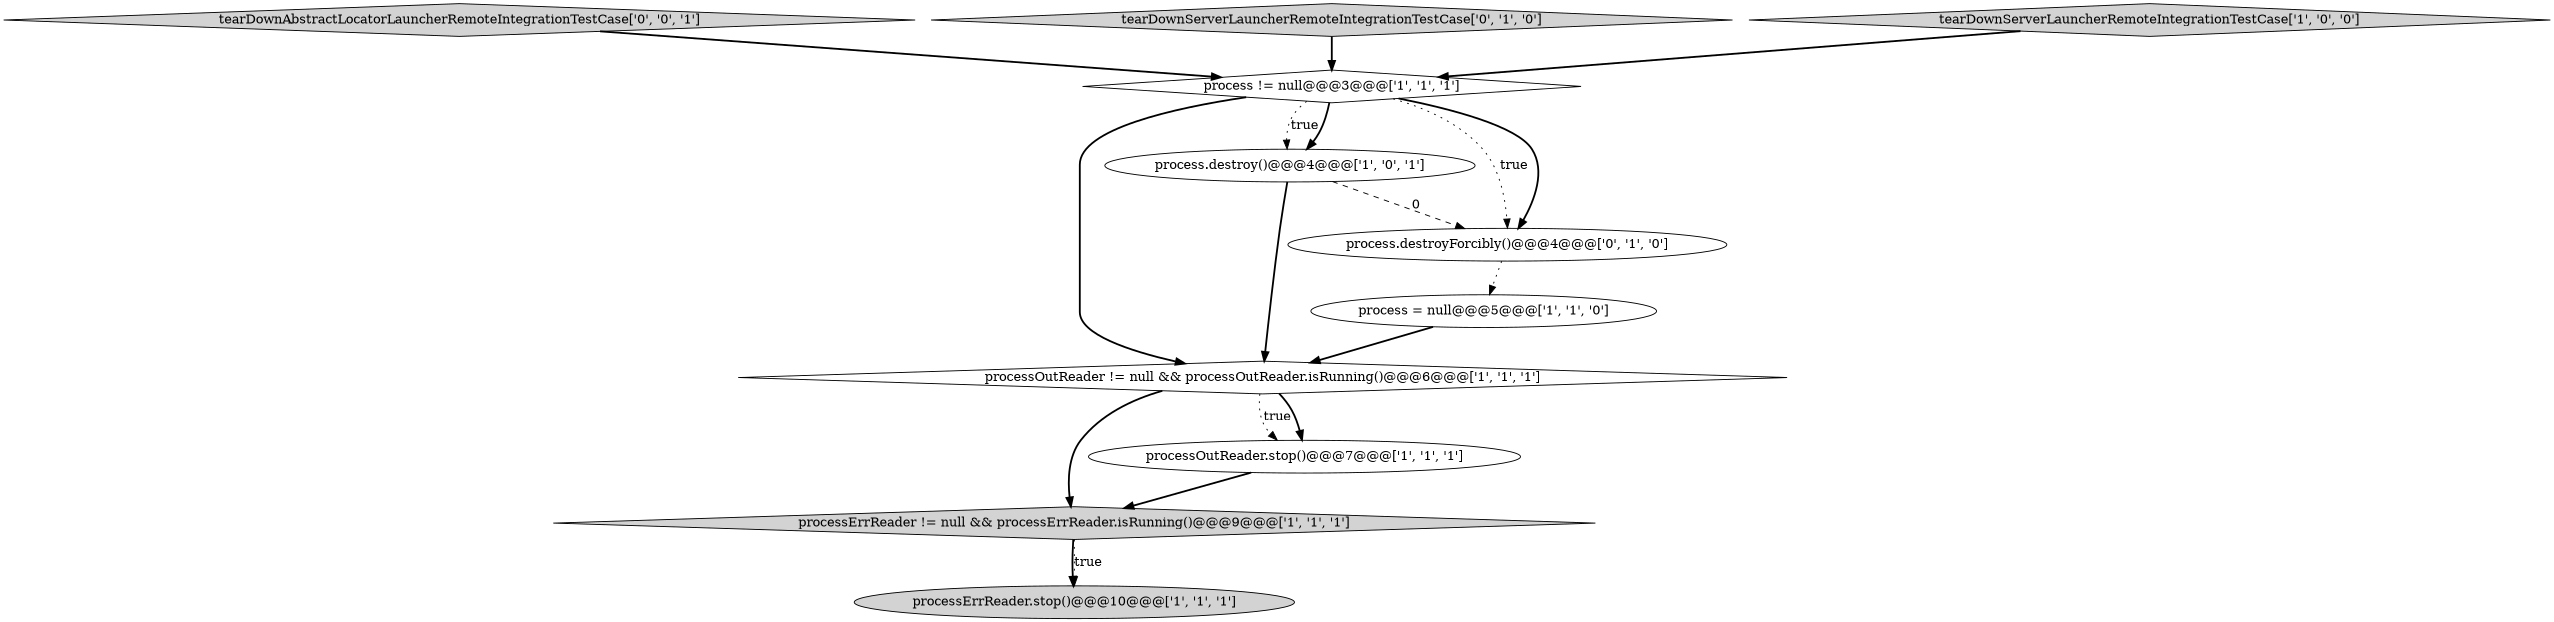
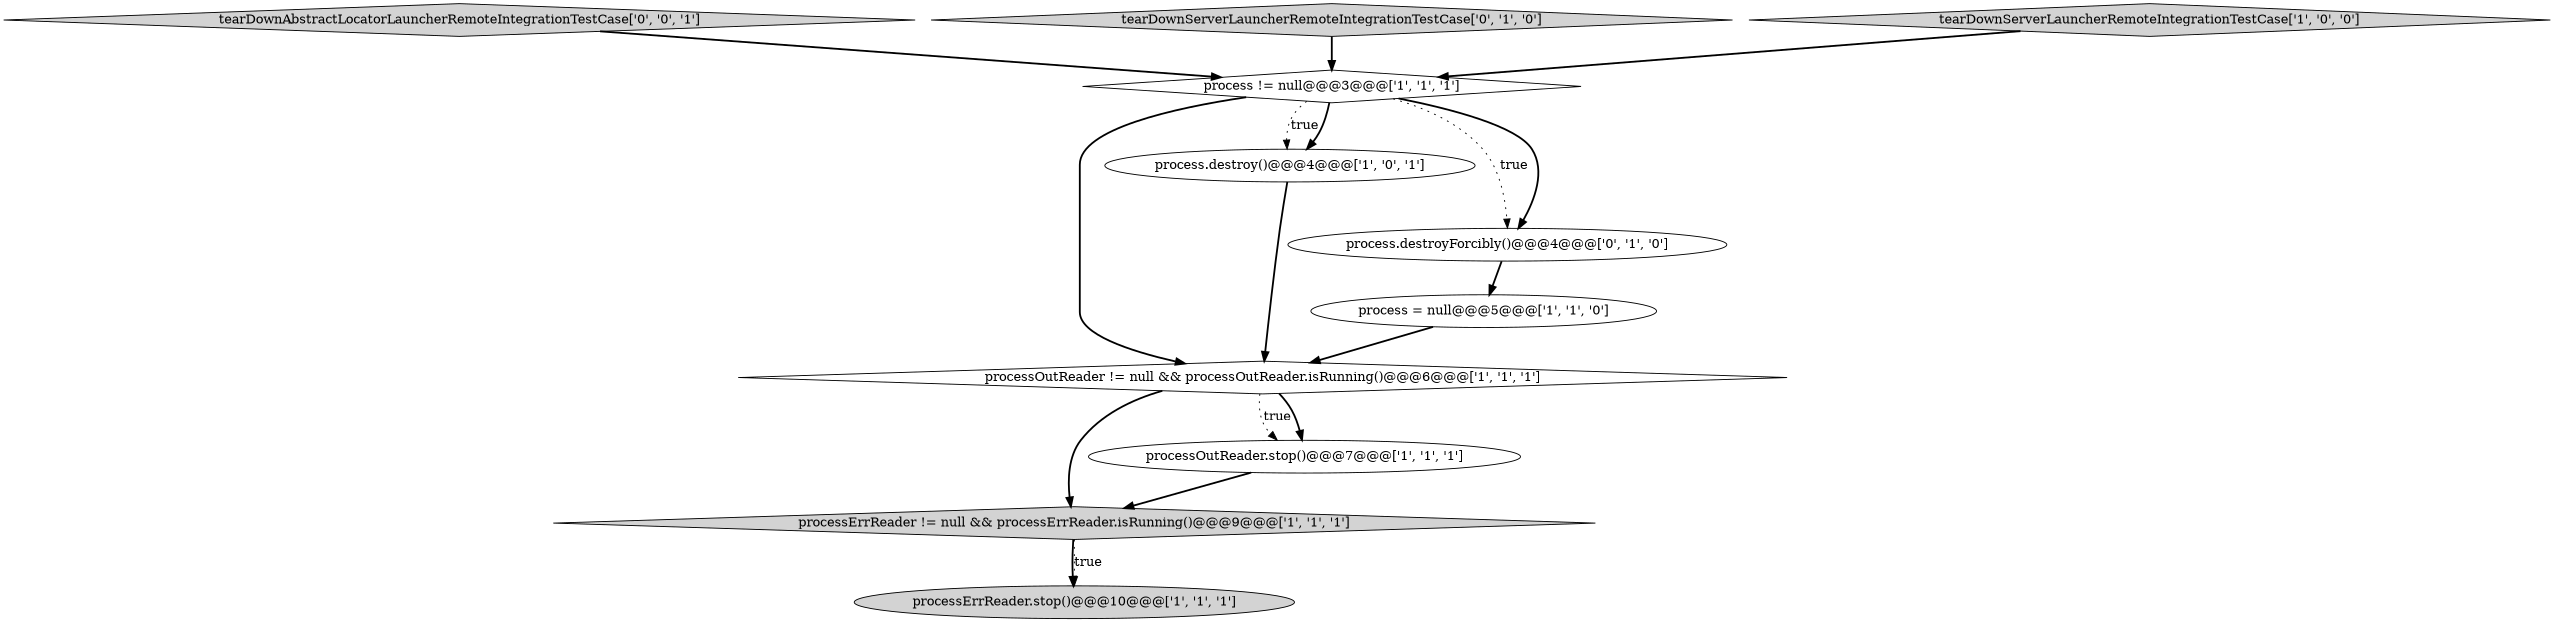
(1394, 204) -> none
(1497, 274) -> (1497, 274)
